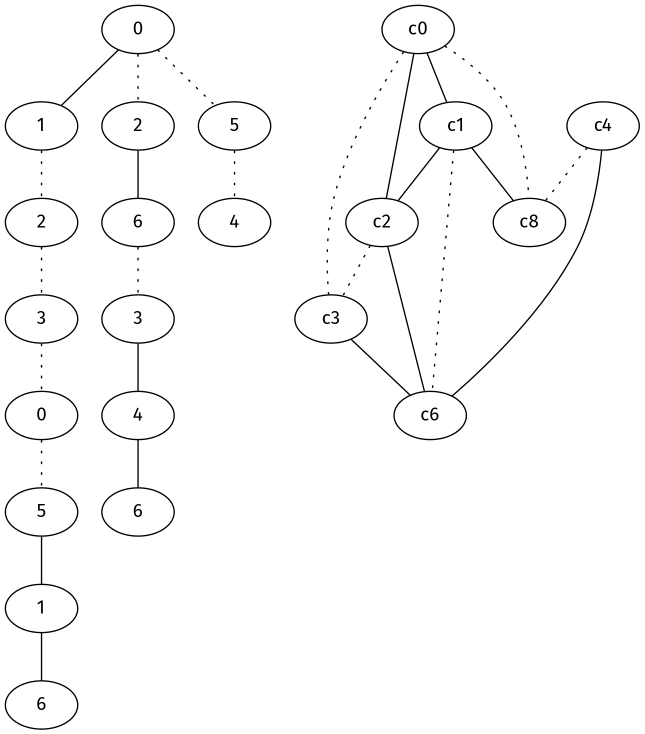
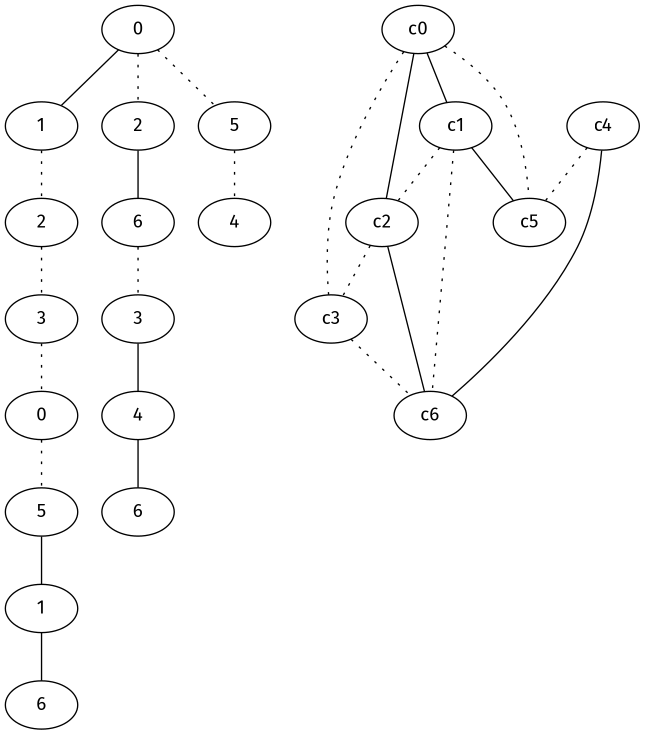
(419, 174) -> (419, 174)
(529, 222) -> (529, 222)
(381, 367) -> (381, 367)
